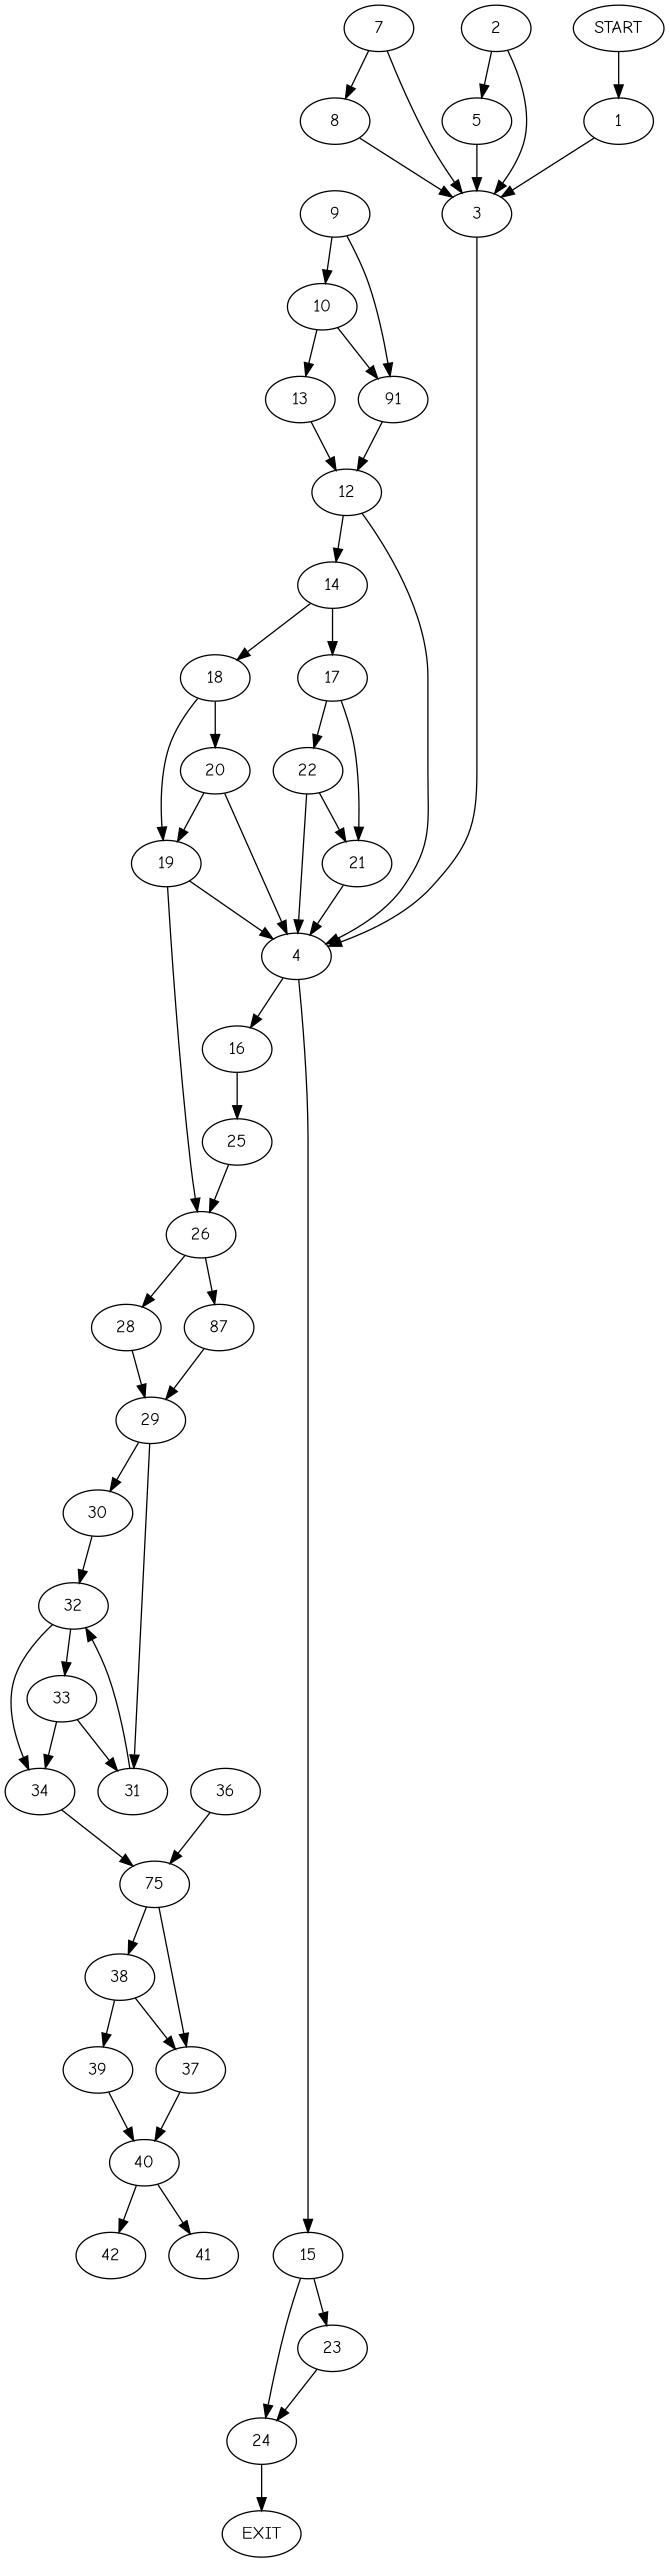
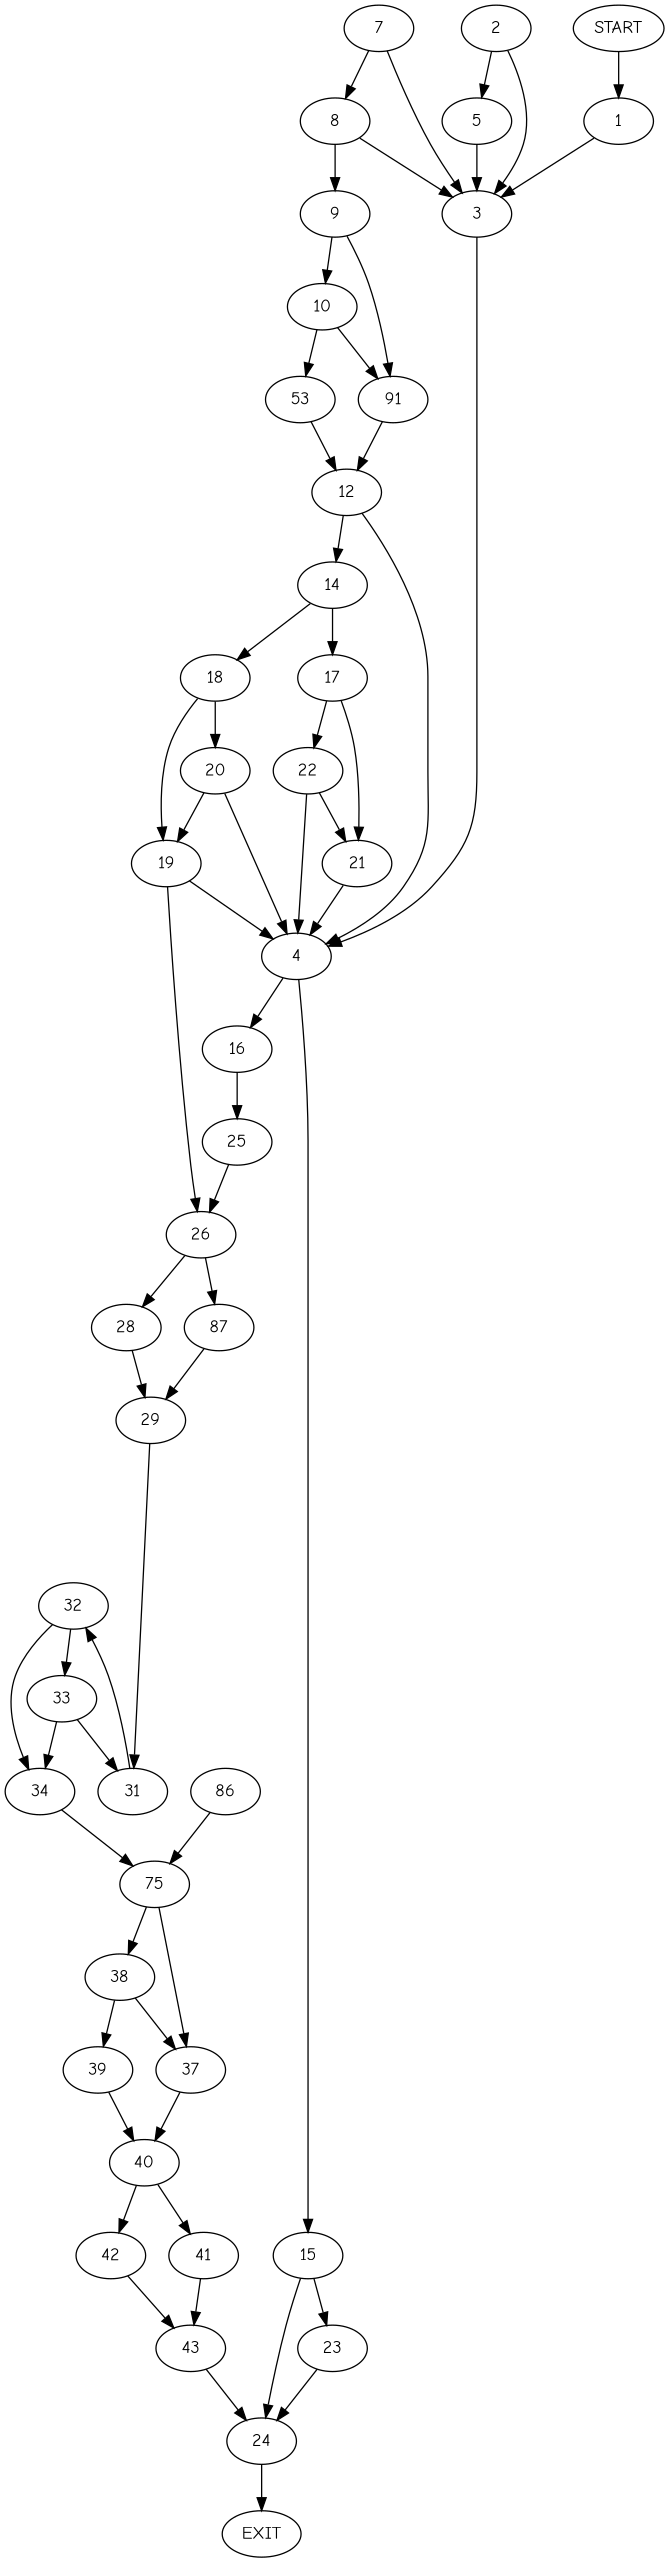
none -> (335, 161)
(300, 400) -> (300, 400)
(98, 1513) -> none
(226, 1792) -> (226, 1792)
none -> (191, 2348)
